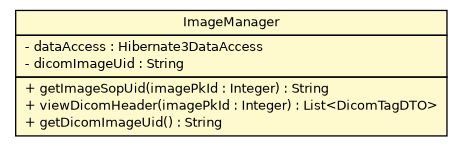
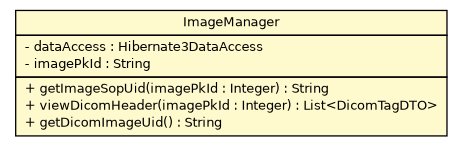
(105, 64) -> (88, 64)
